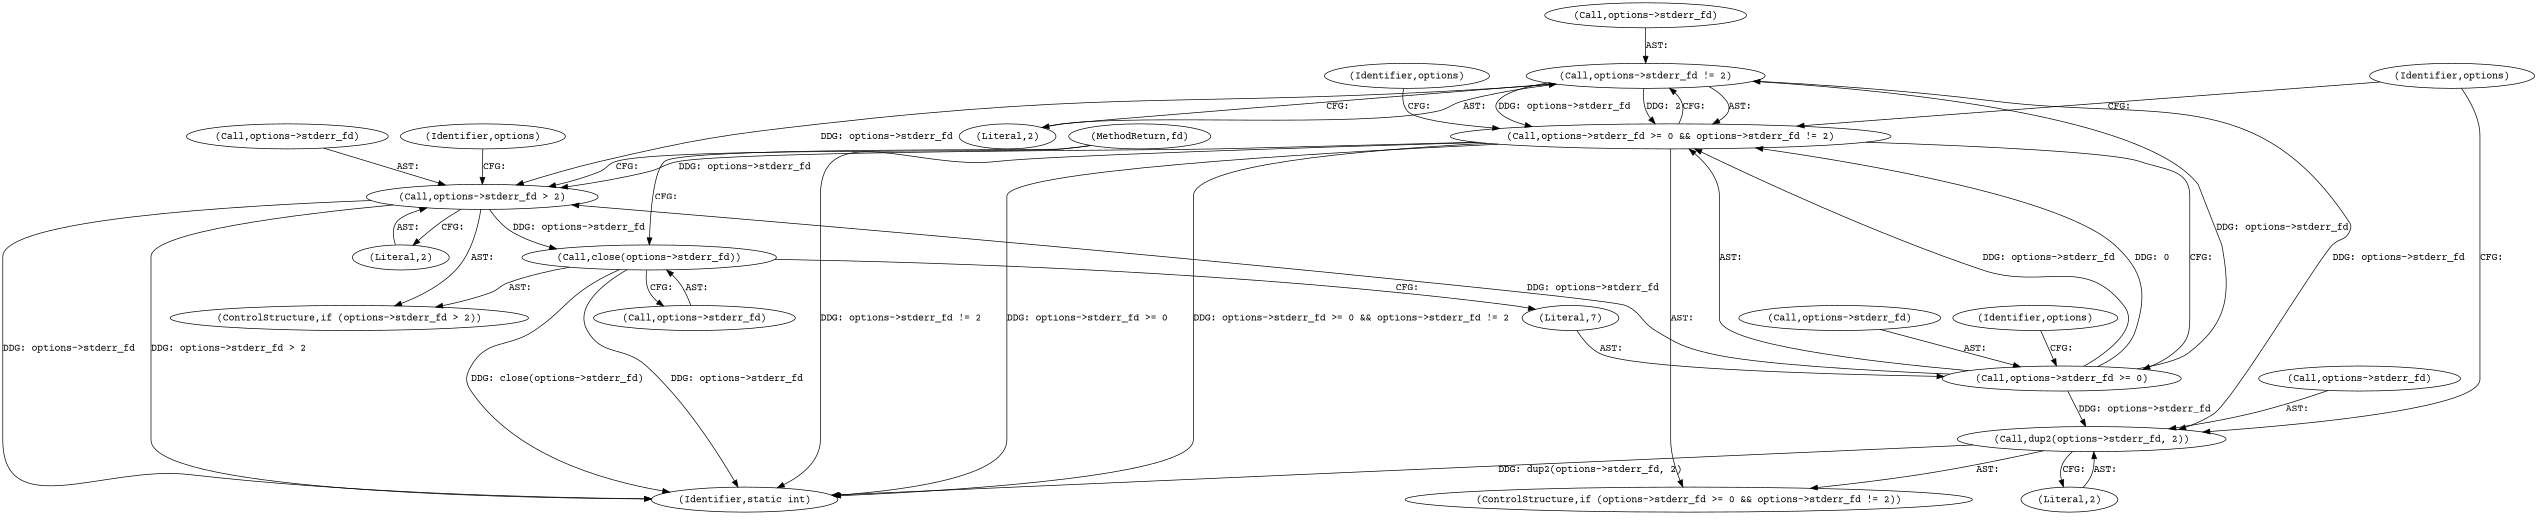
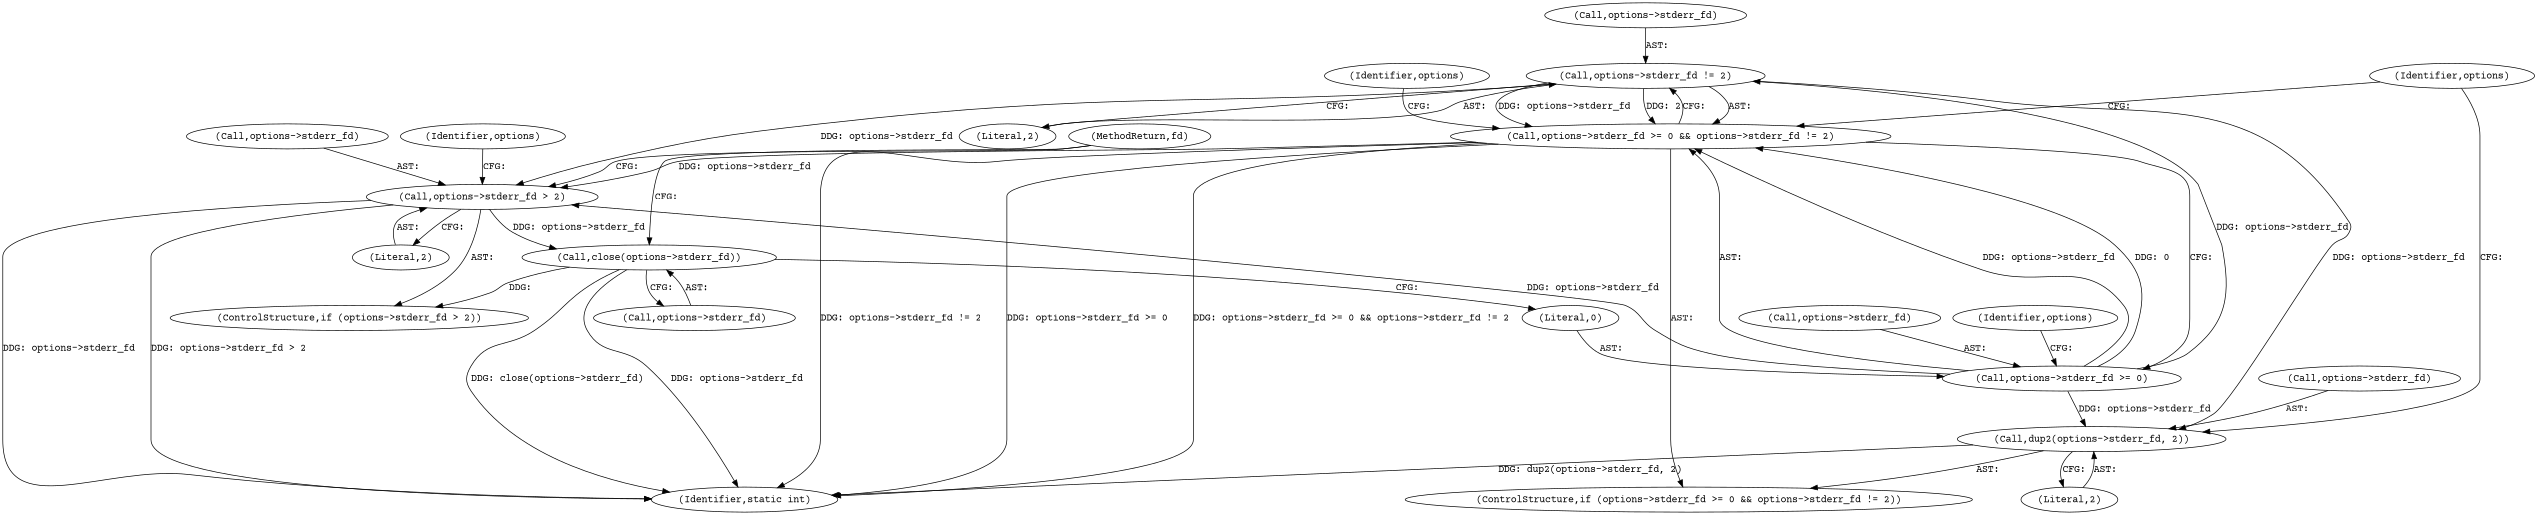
(523, 288) -> (523, 288)
(1570, 318) -> (1570, 318)
